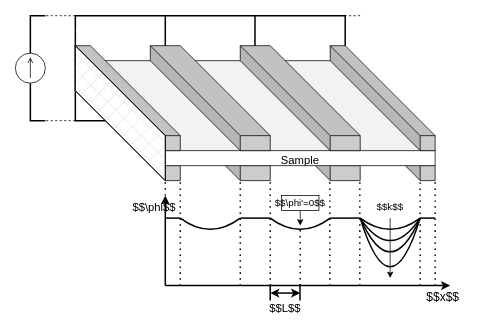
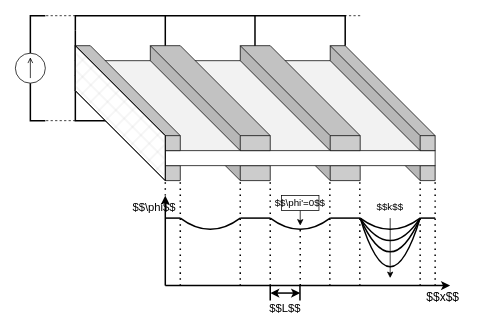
(300, 159) -> none
